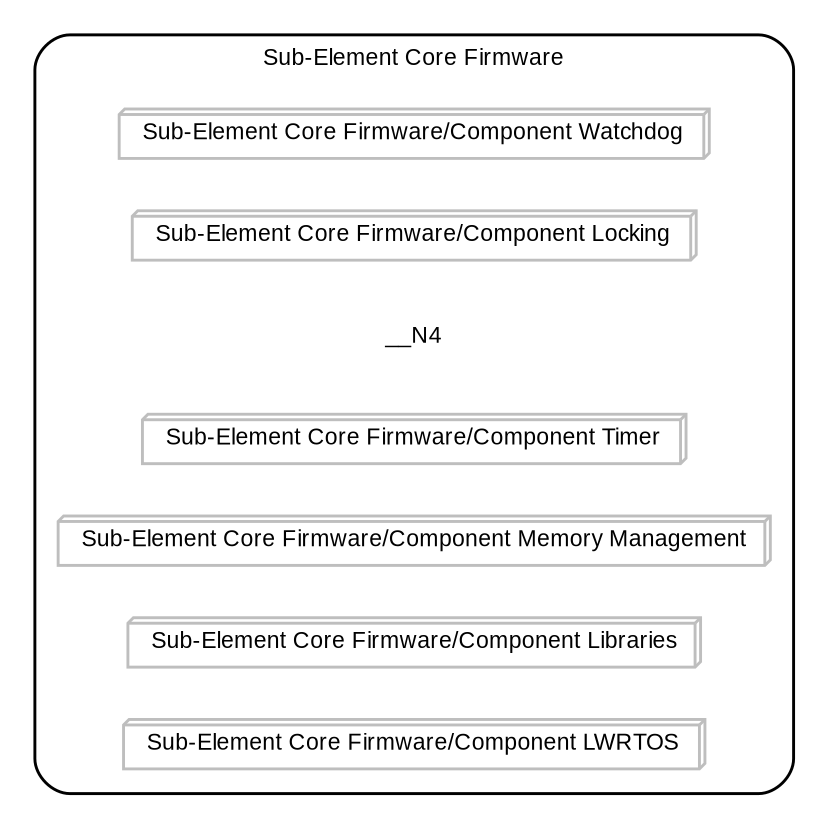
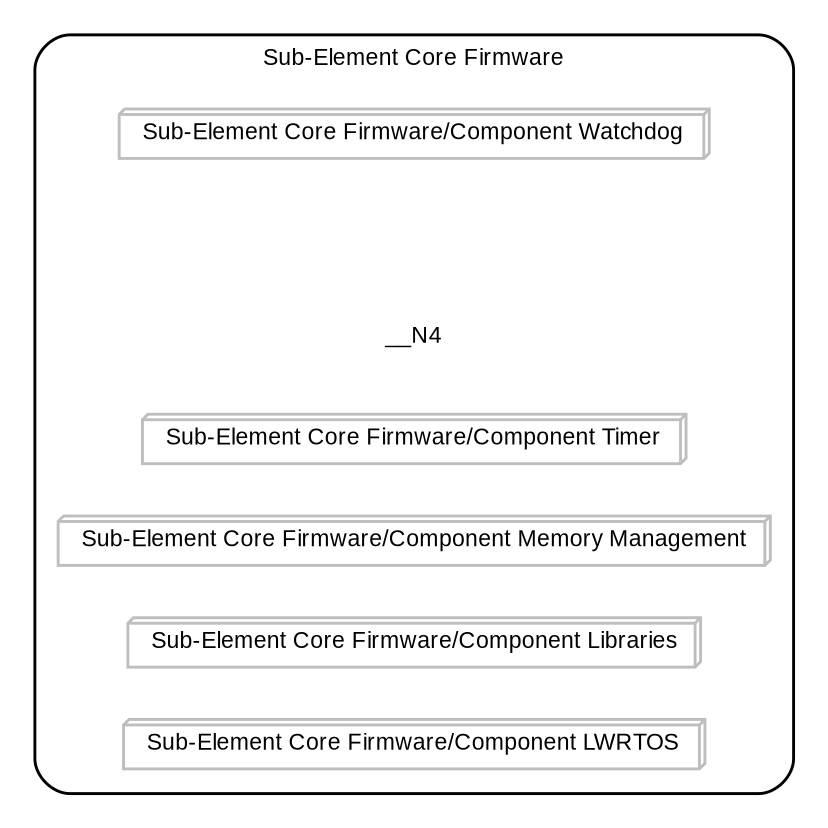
(414, 235) -> none
